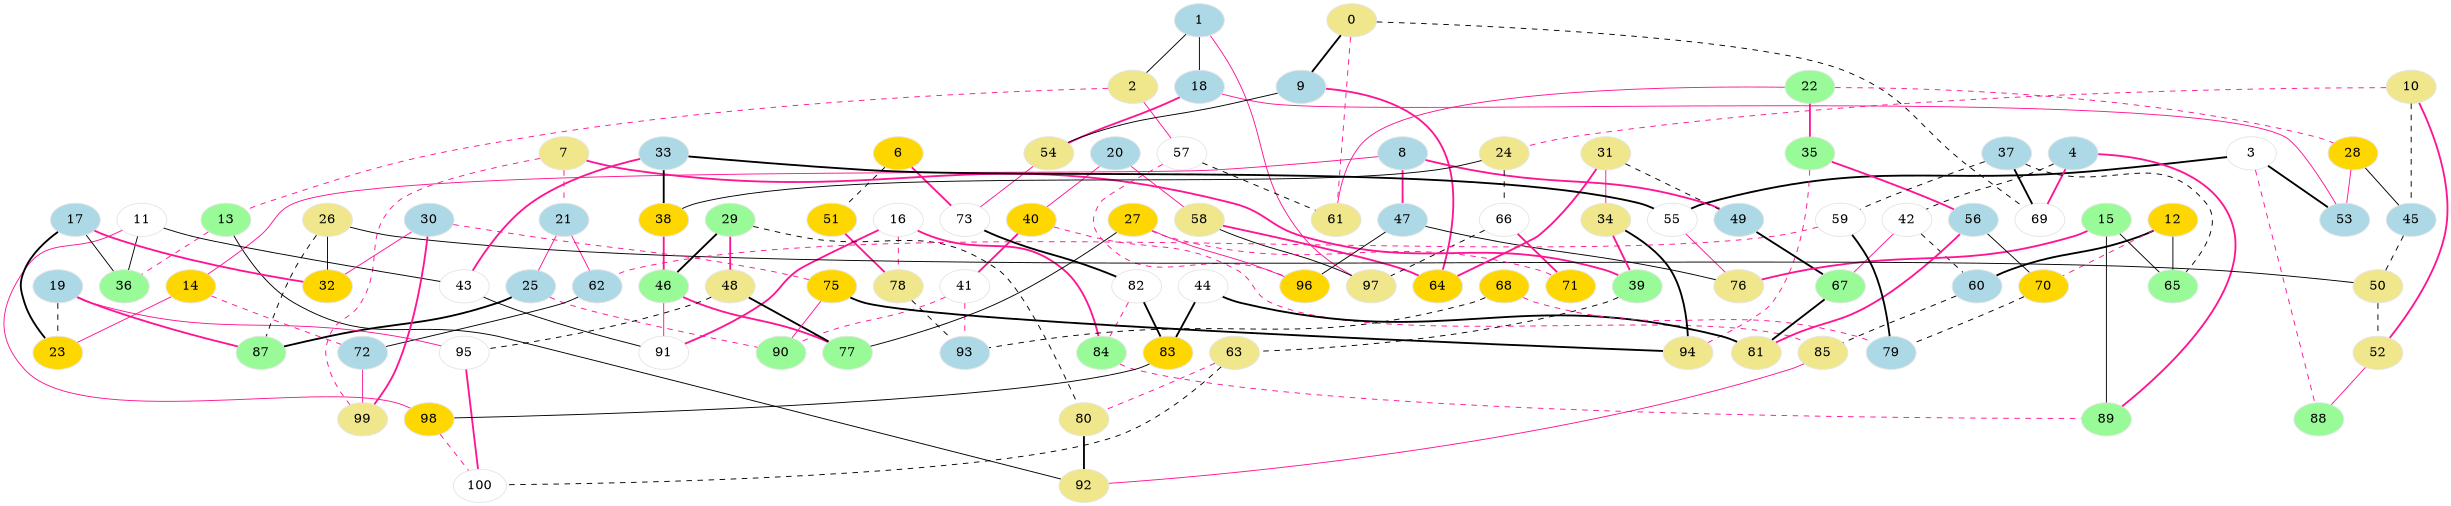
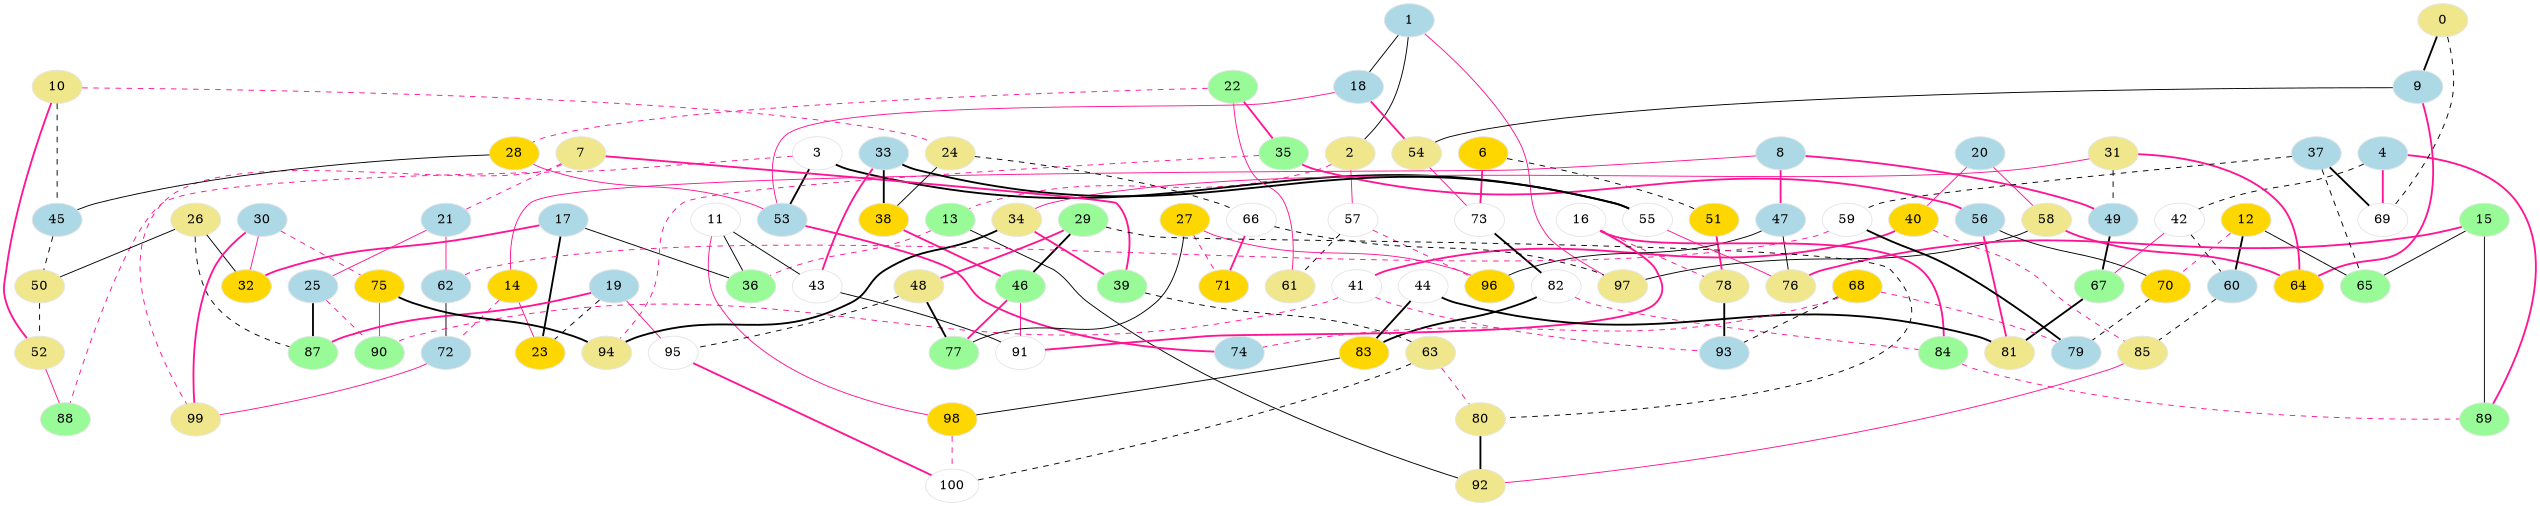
(1344, 120) -> none
(931, 319) -> (1724, 313)
none -> (1239, 353)
